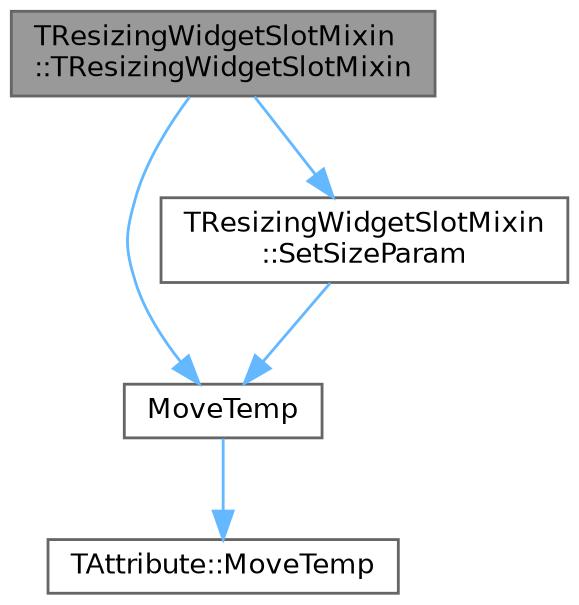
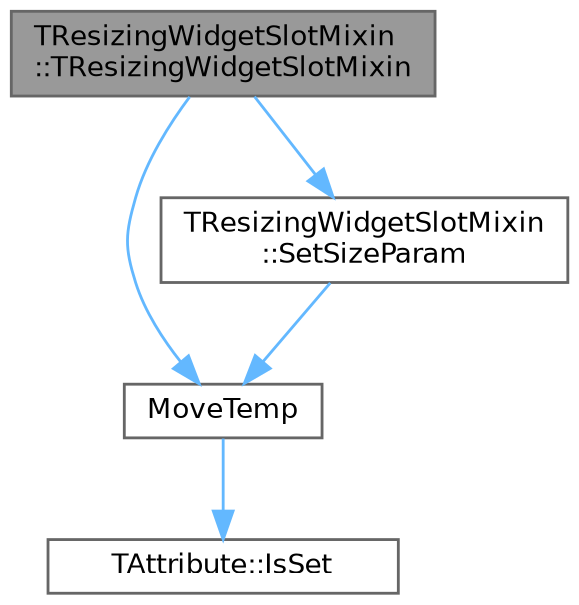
(223, 566) -> (223, 566)
